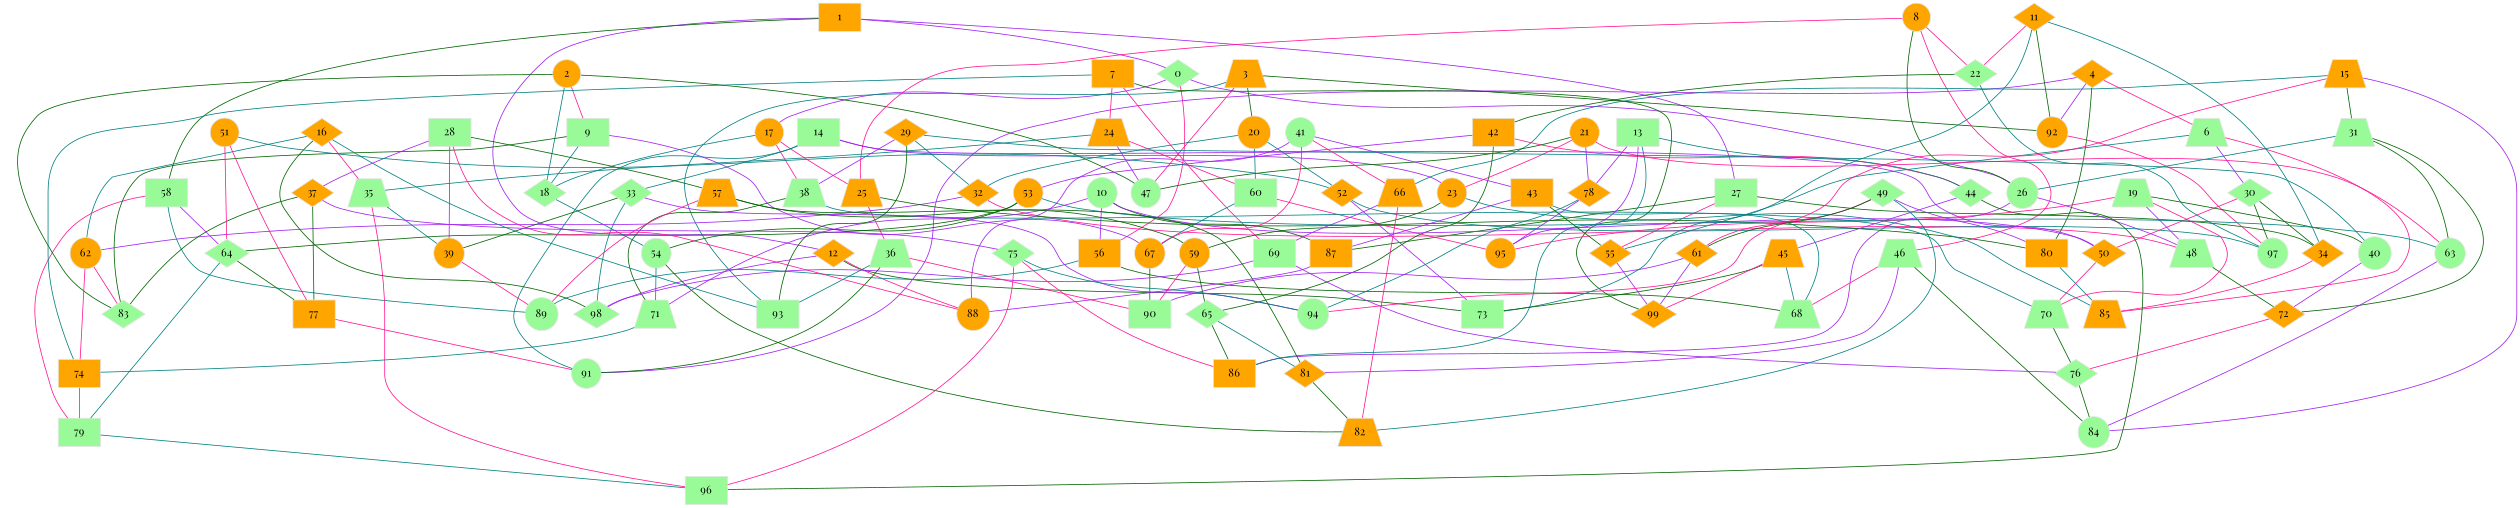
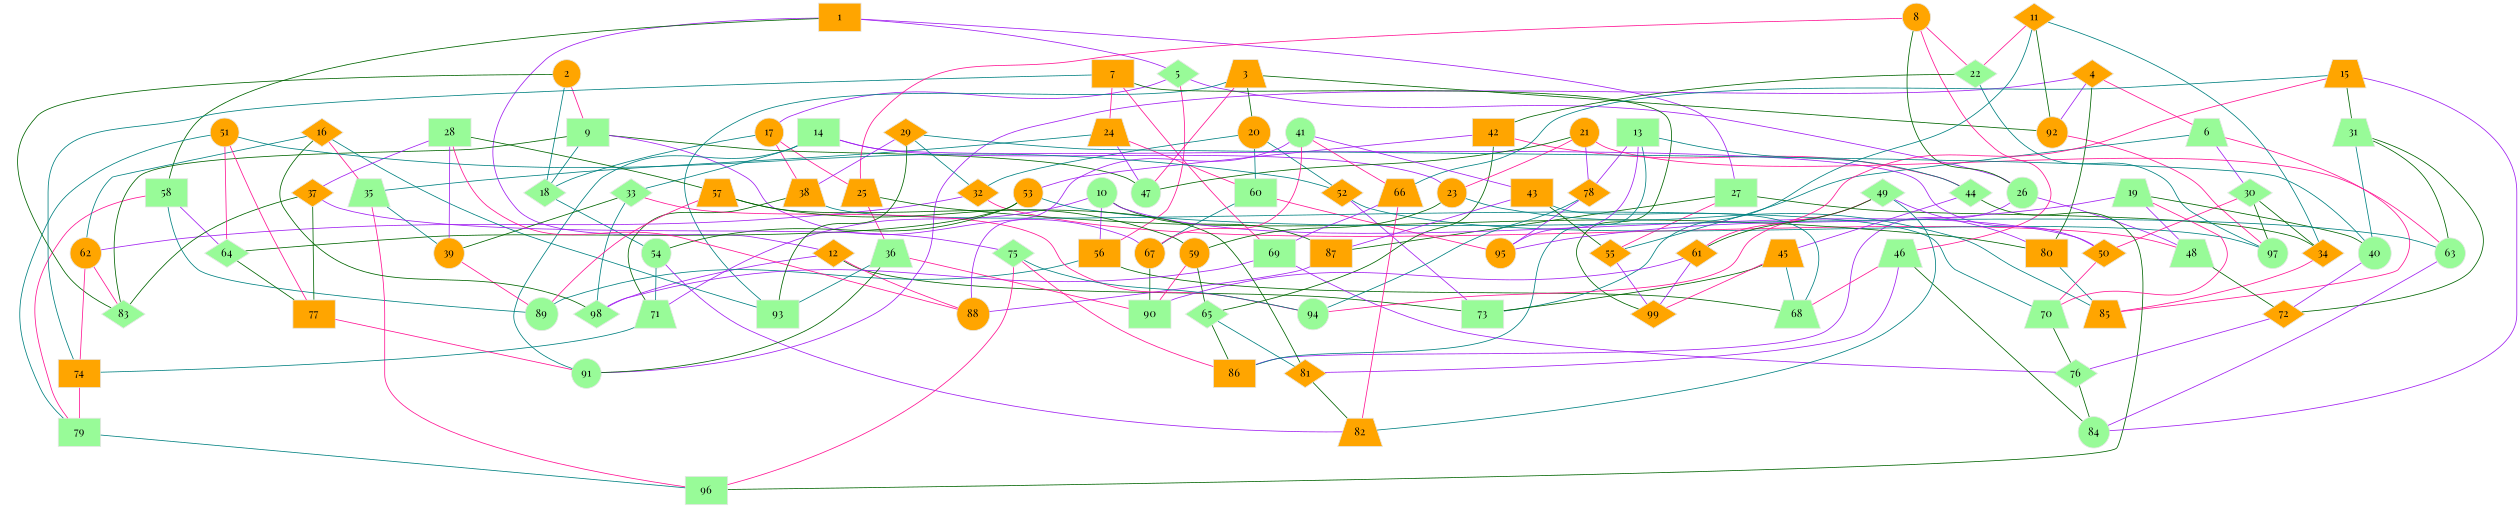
(1178, 74) -> (1178, 74)
(864, 103) -> (820, 152)
(2231, 155) -> (2365, 196)
(804, 193) -> (804, 193)
(1815, 222) -> (1815, 222)
(1015, 228) -> (1015, 228)
(155, 340) -> (39, 241)
(2180, 344) -> (2180, 344)
(988, 401) -> (988, 401)
